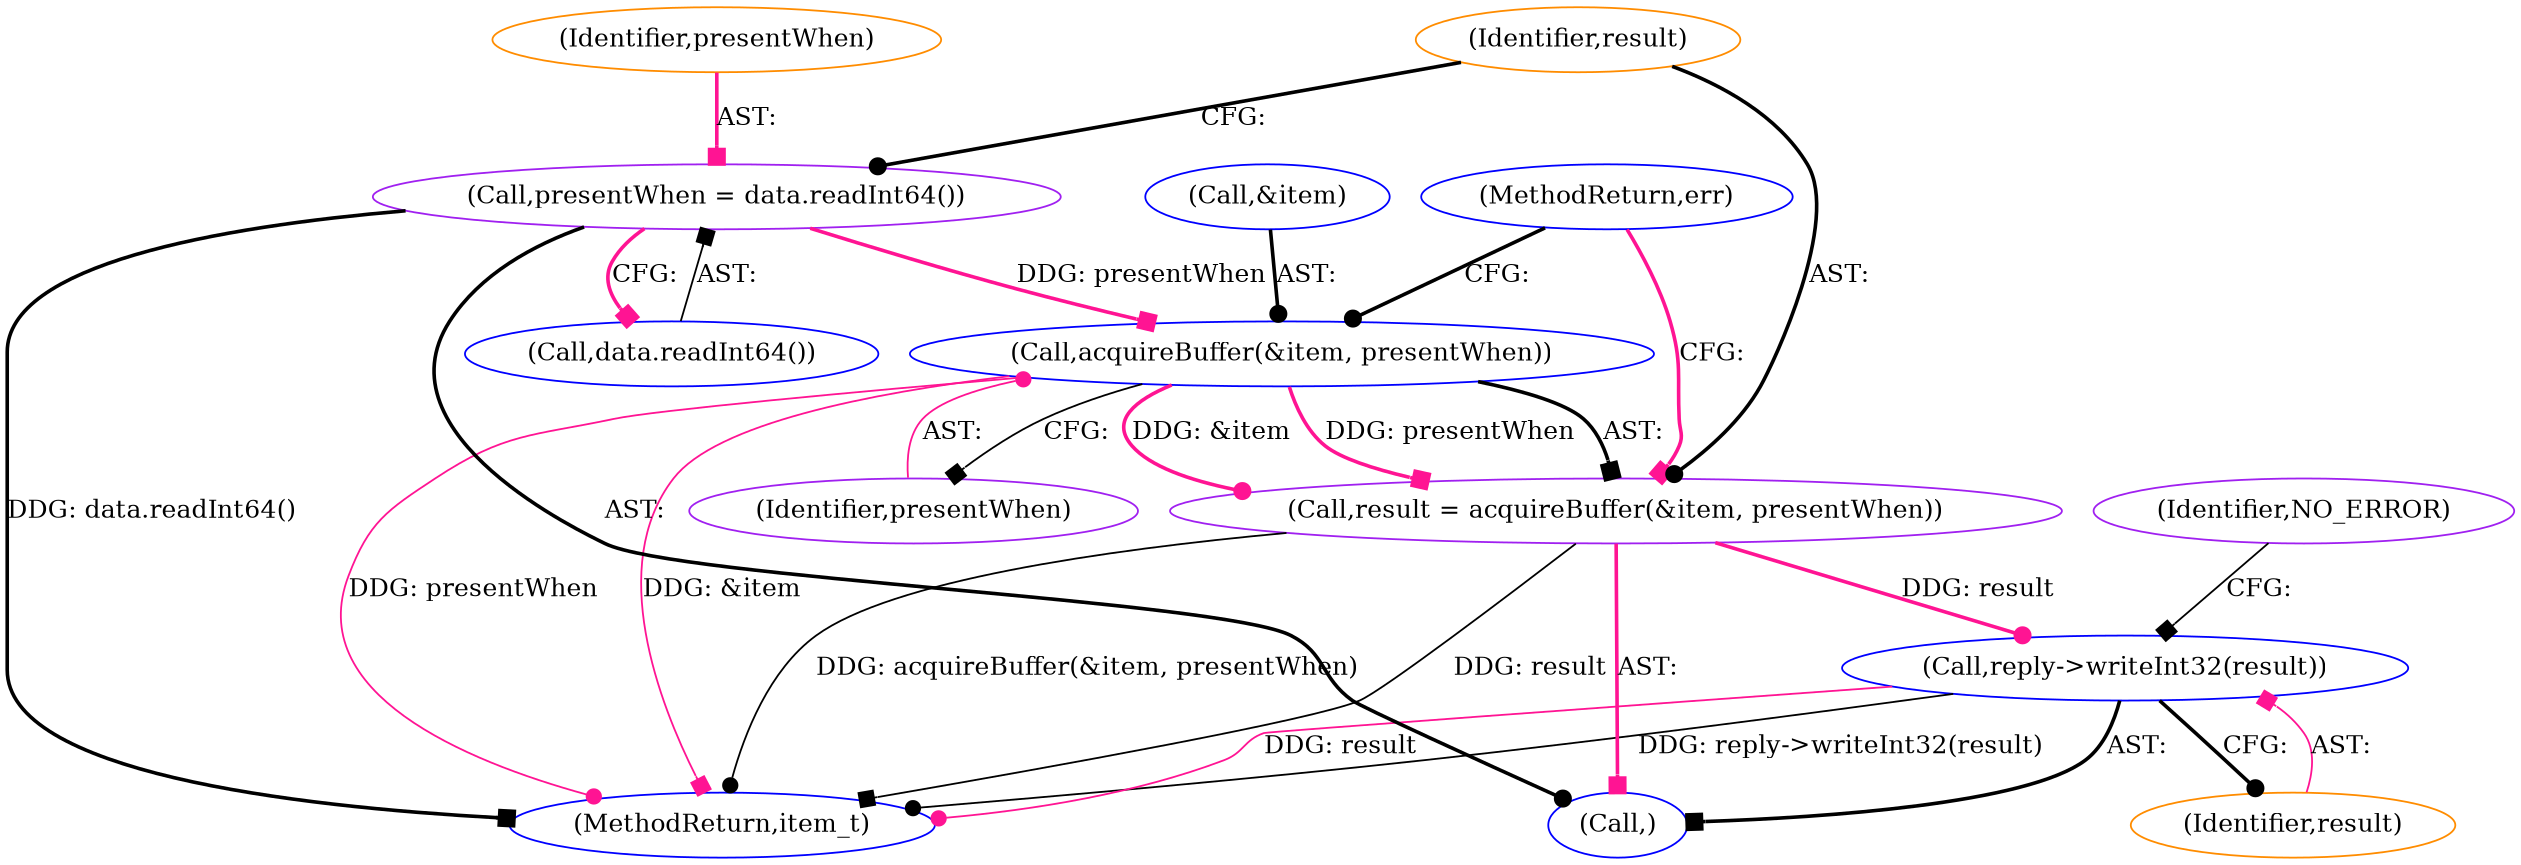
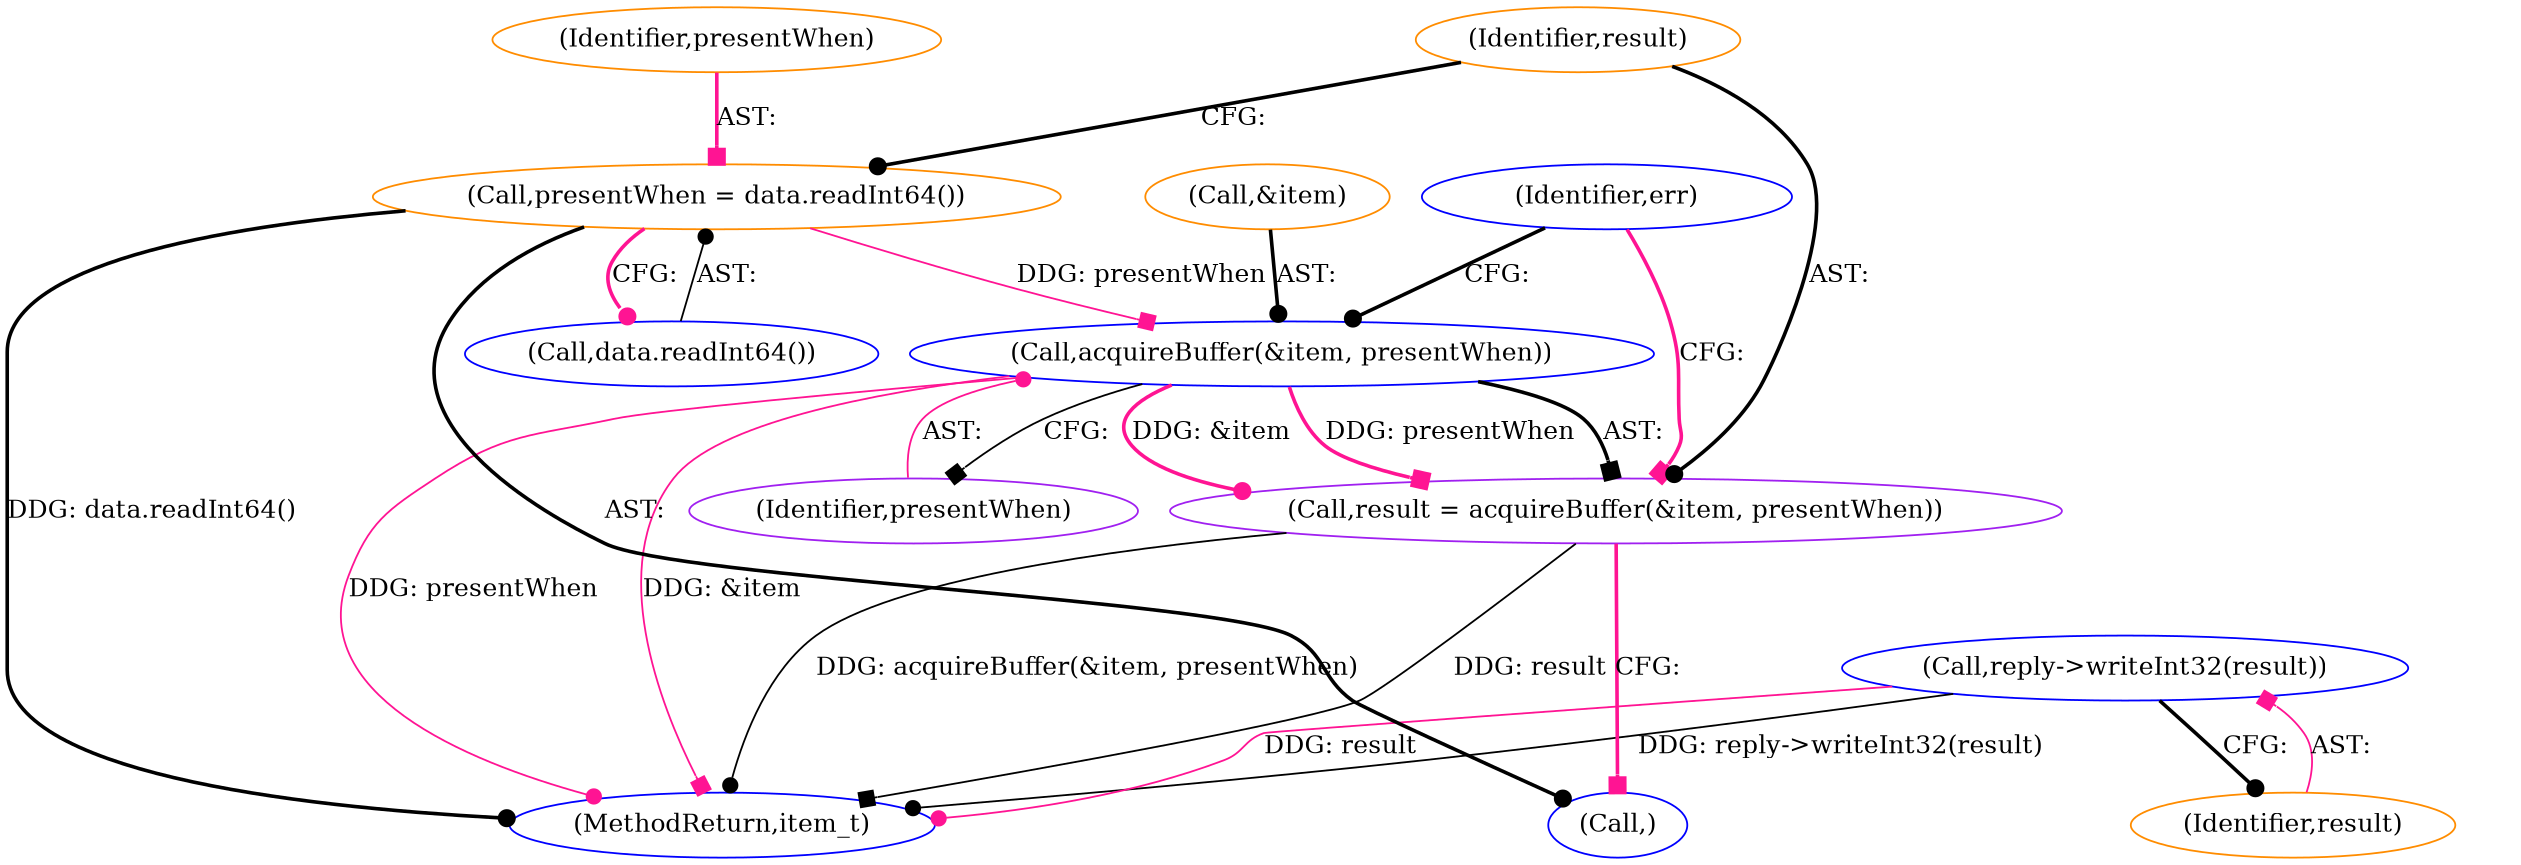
(717, 197) -> (717, 197)
(1268, 197) -> (1268, 197)
(1607, 197) -> (1607, 197)
(611, 263) -> (611, 263)
(972, 277) -> (972, 277)
(692, 282) -> (692, 282)
(2304, 511) -> none
(7, 558) -> (7, 558)
(1865, 588) -> none
(1652, 668) -> (1652, 668)
(1934, 803) -> none
